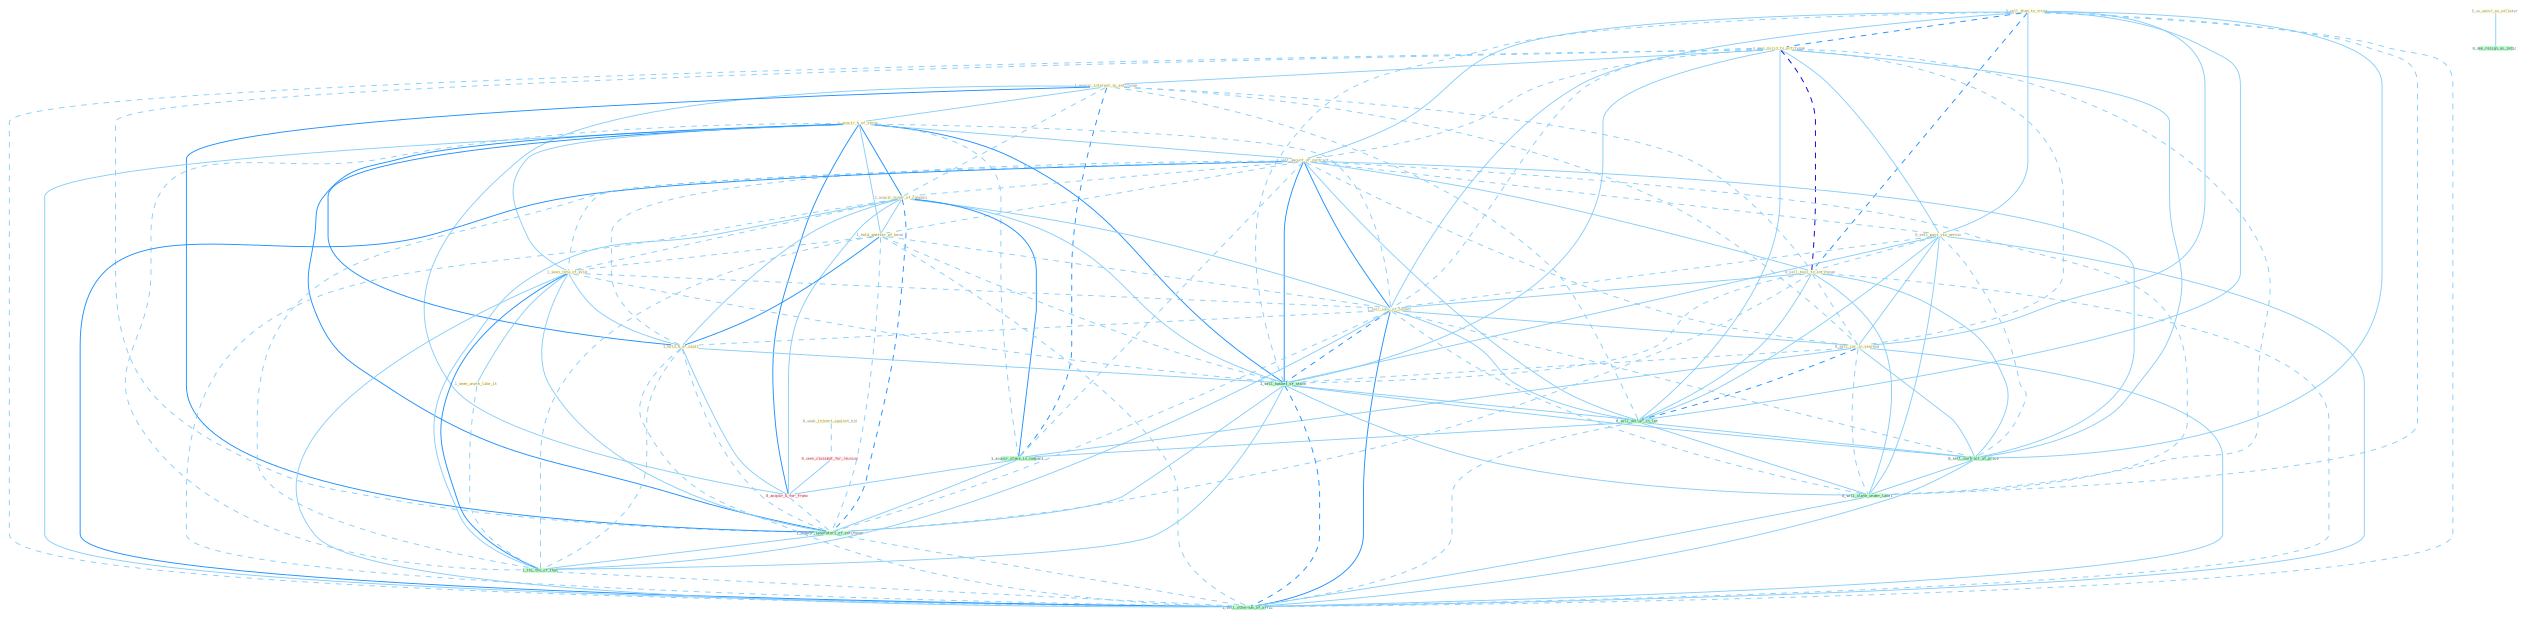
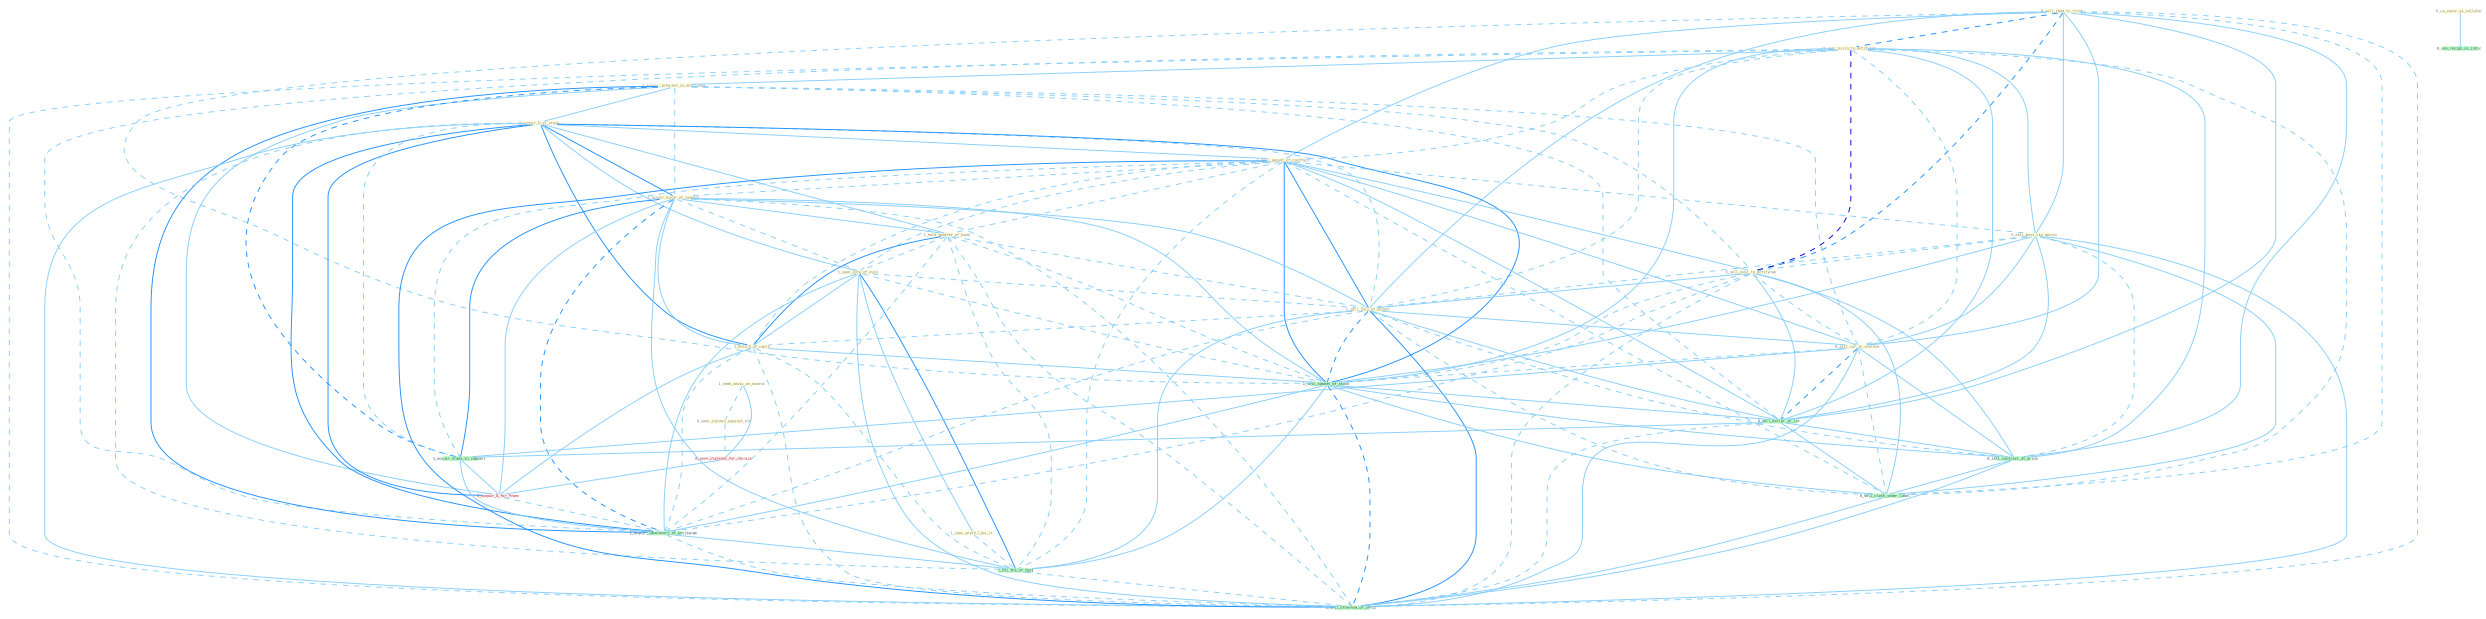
(1847, 193) -> none
(1528, 264) -> (1559, 245)
none -> (743, 384)
